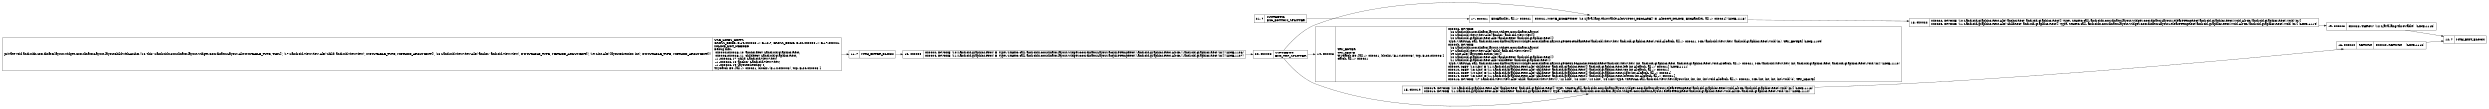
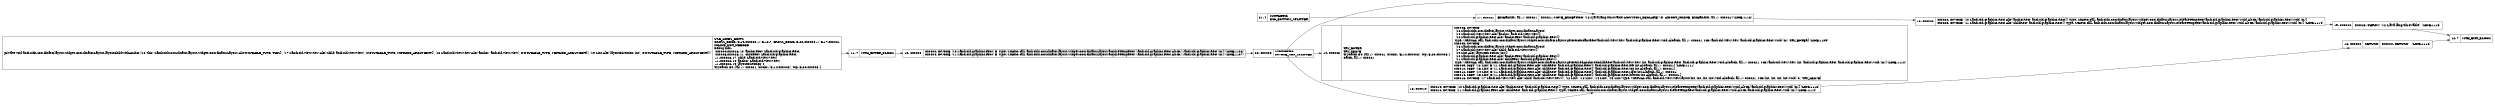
(1291, 56) -> (1294, 55)
